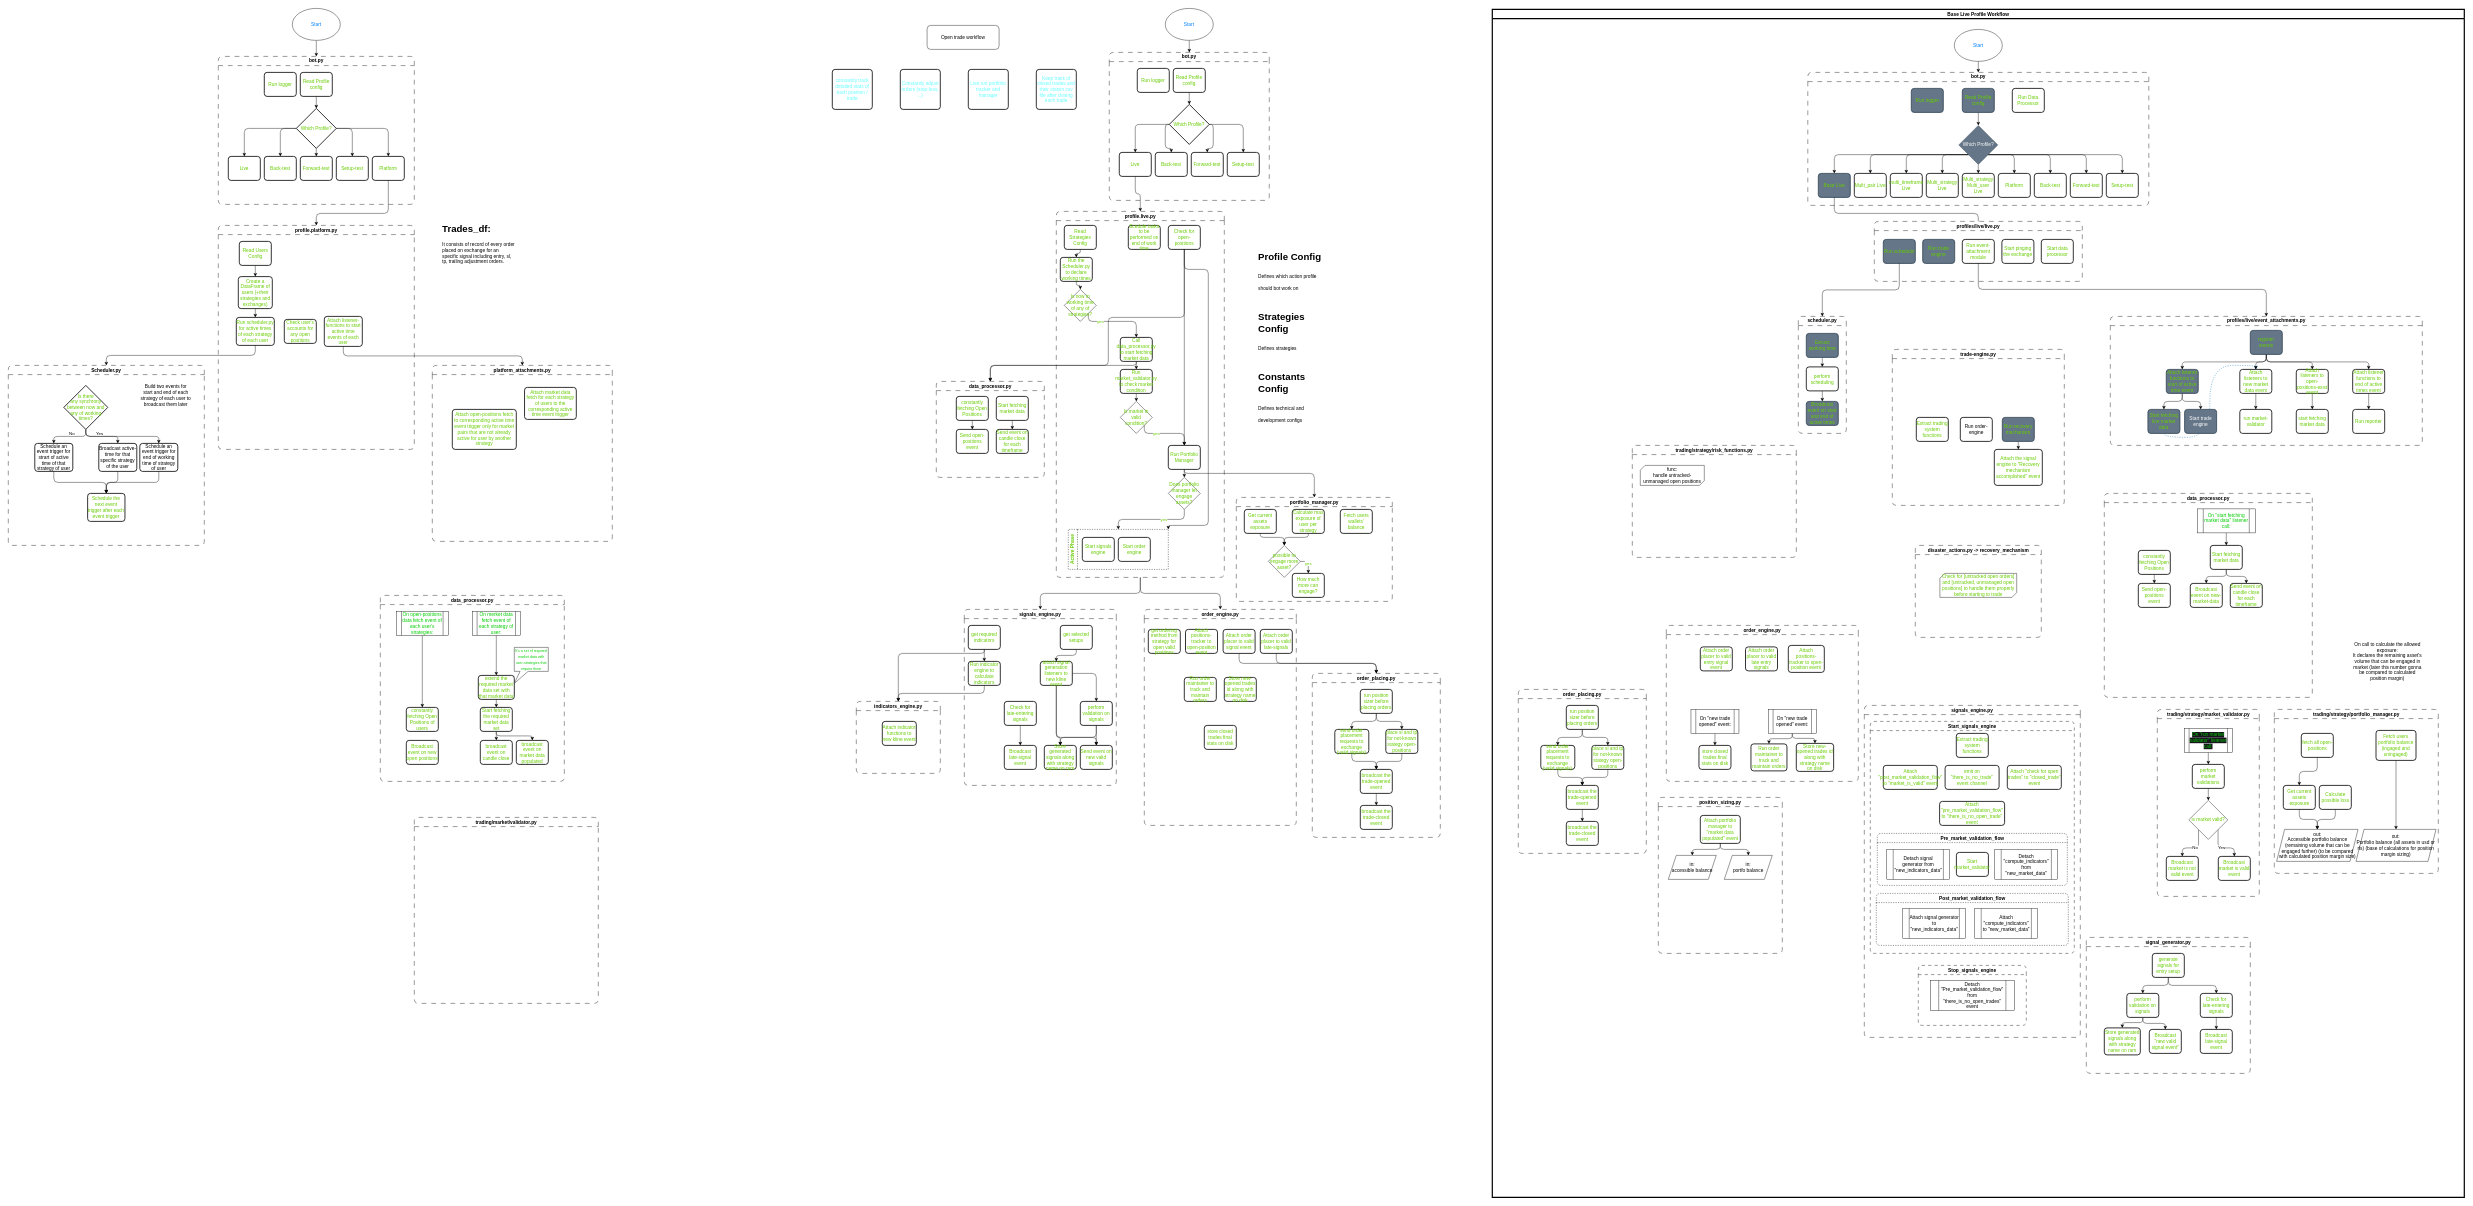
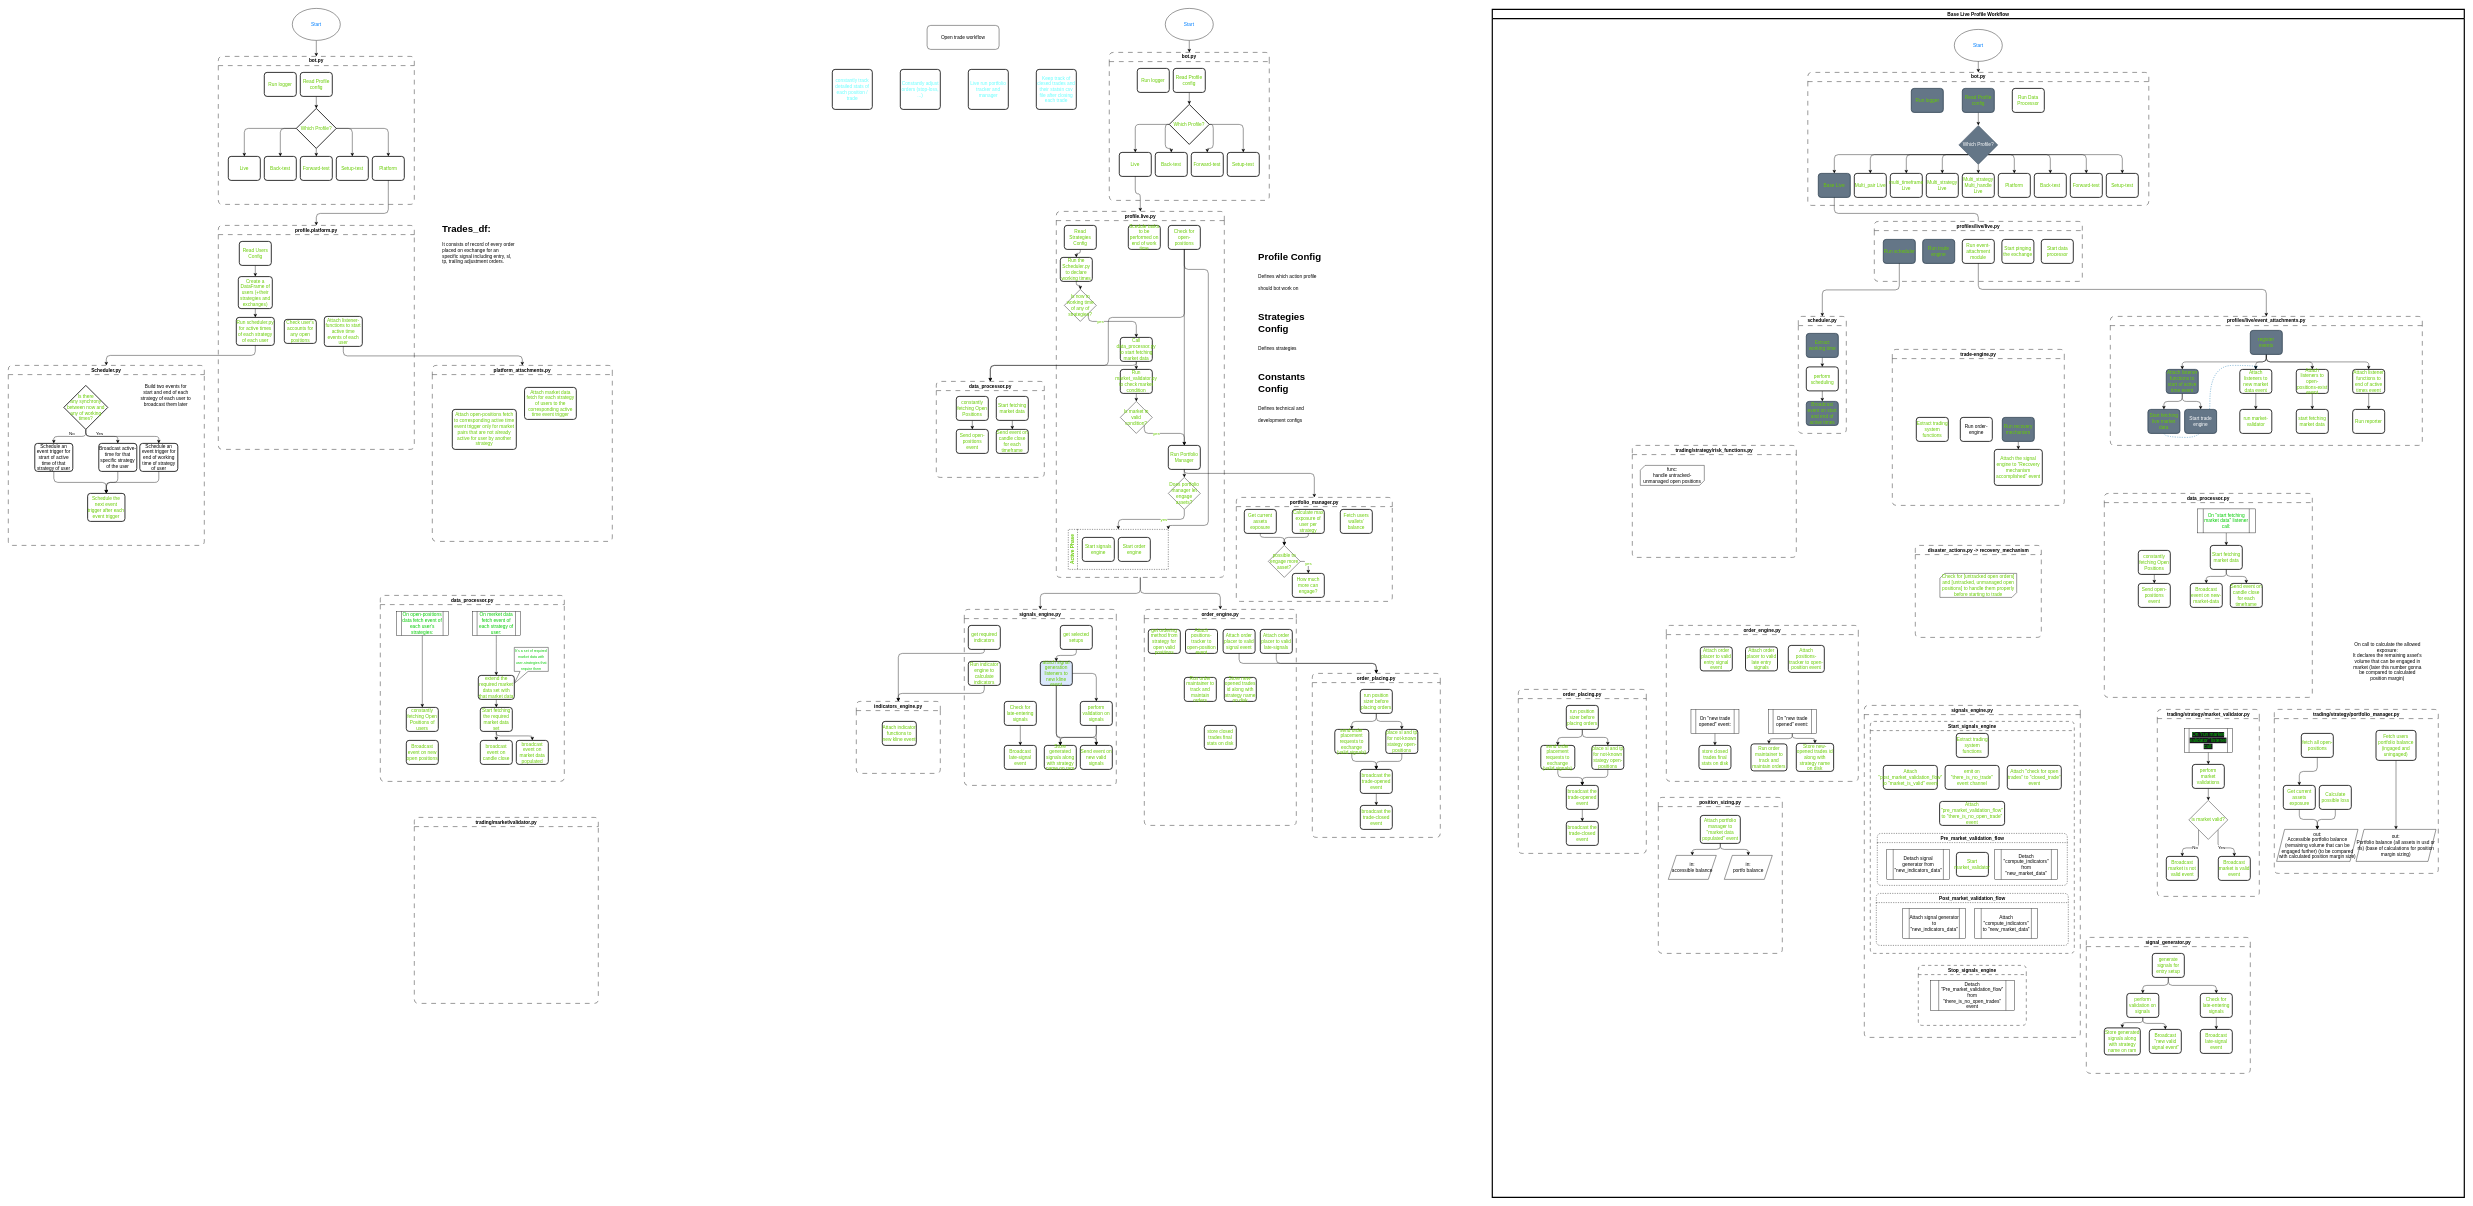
(1978, 185) -> (1978, 185)
(984, 657) -> none
(1056, 673) -> (1056, 673)
